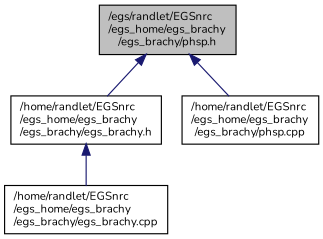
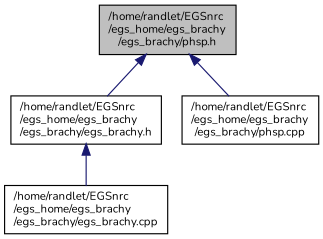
(168, 30) -> (168, 30)
